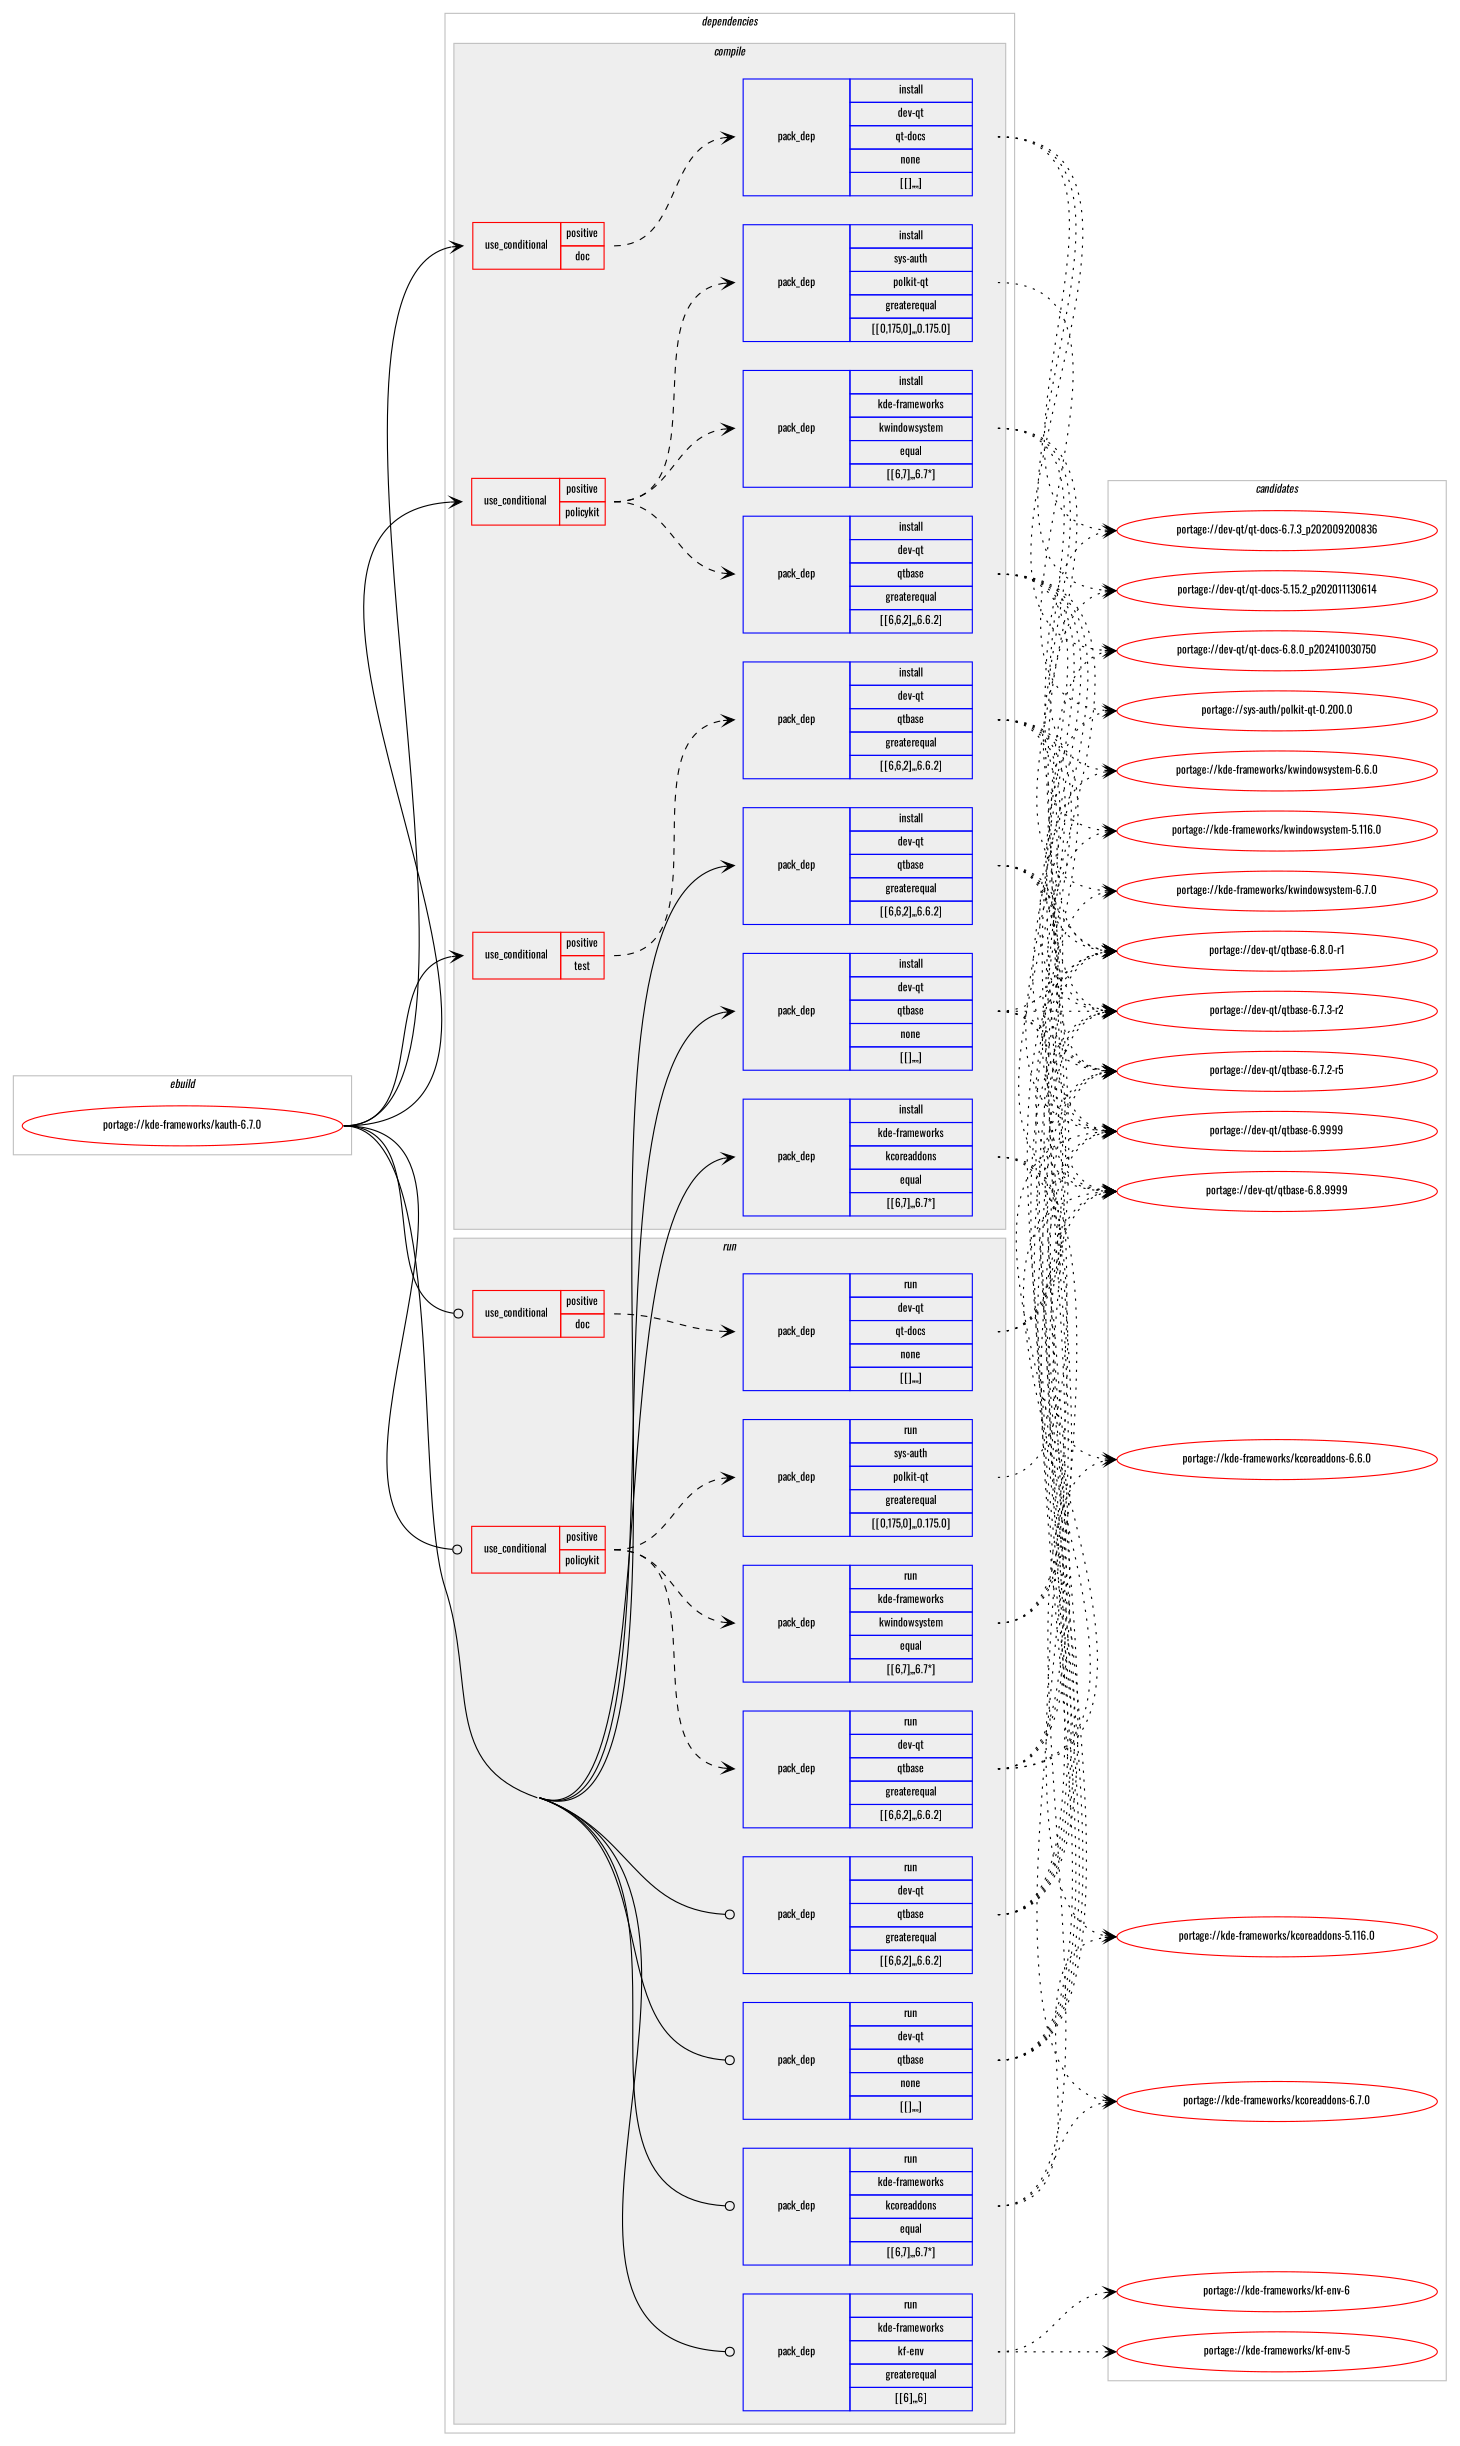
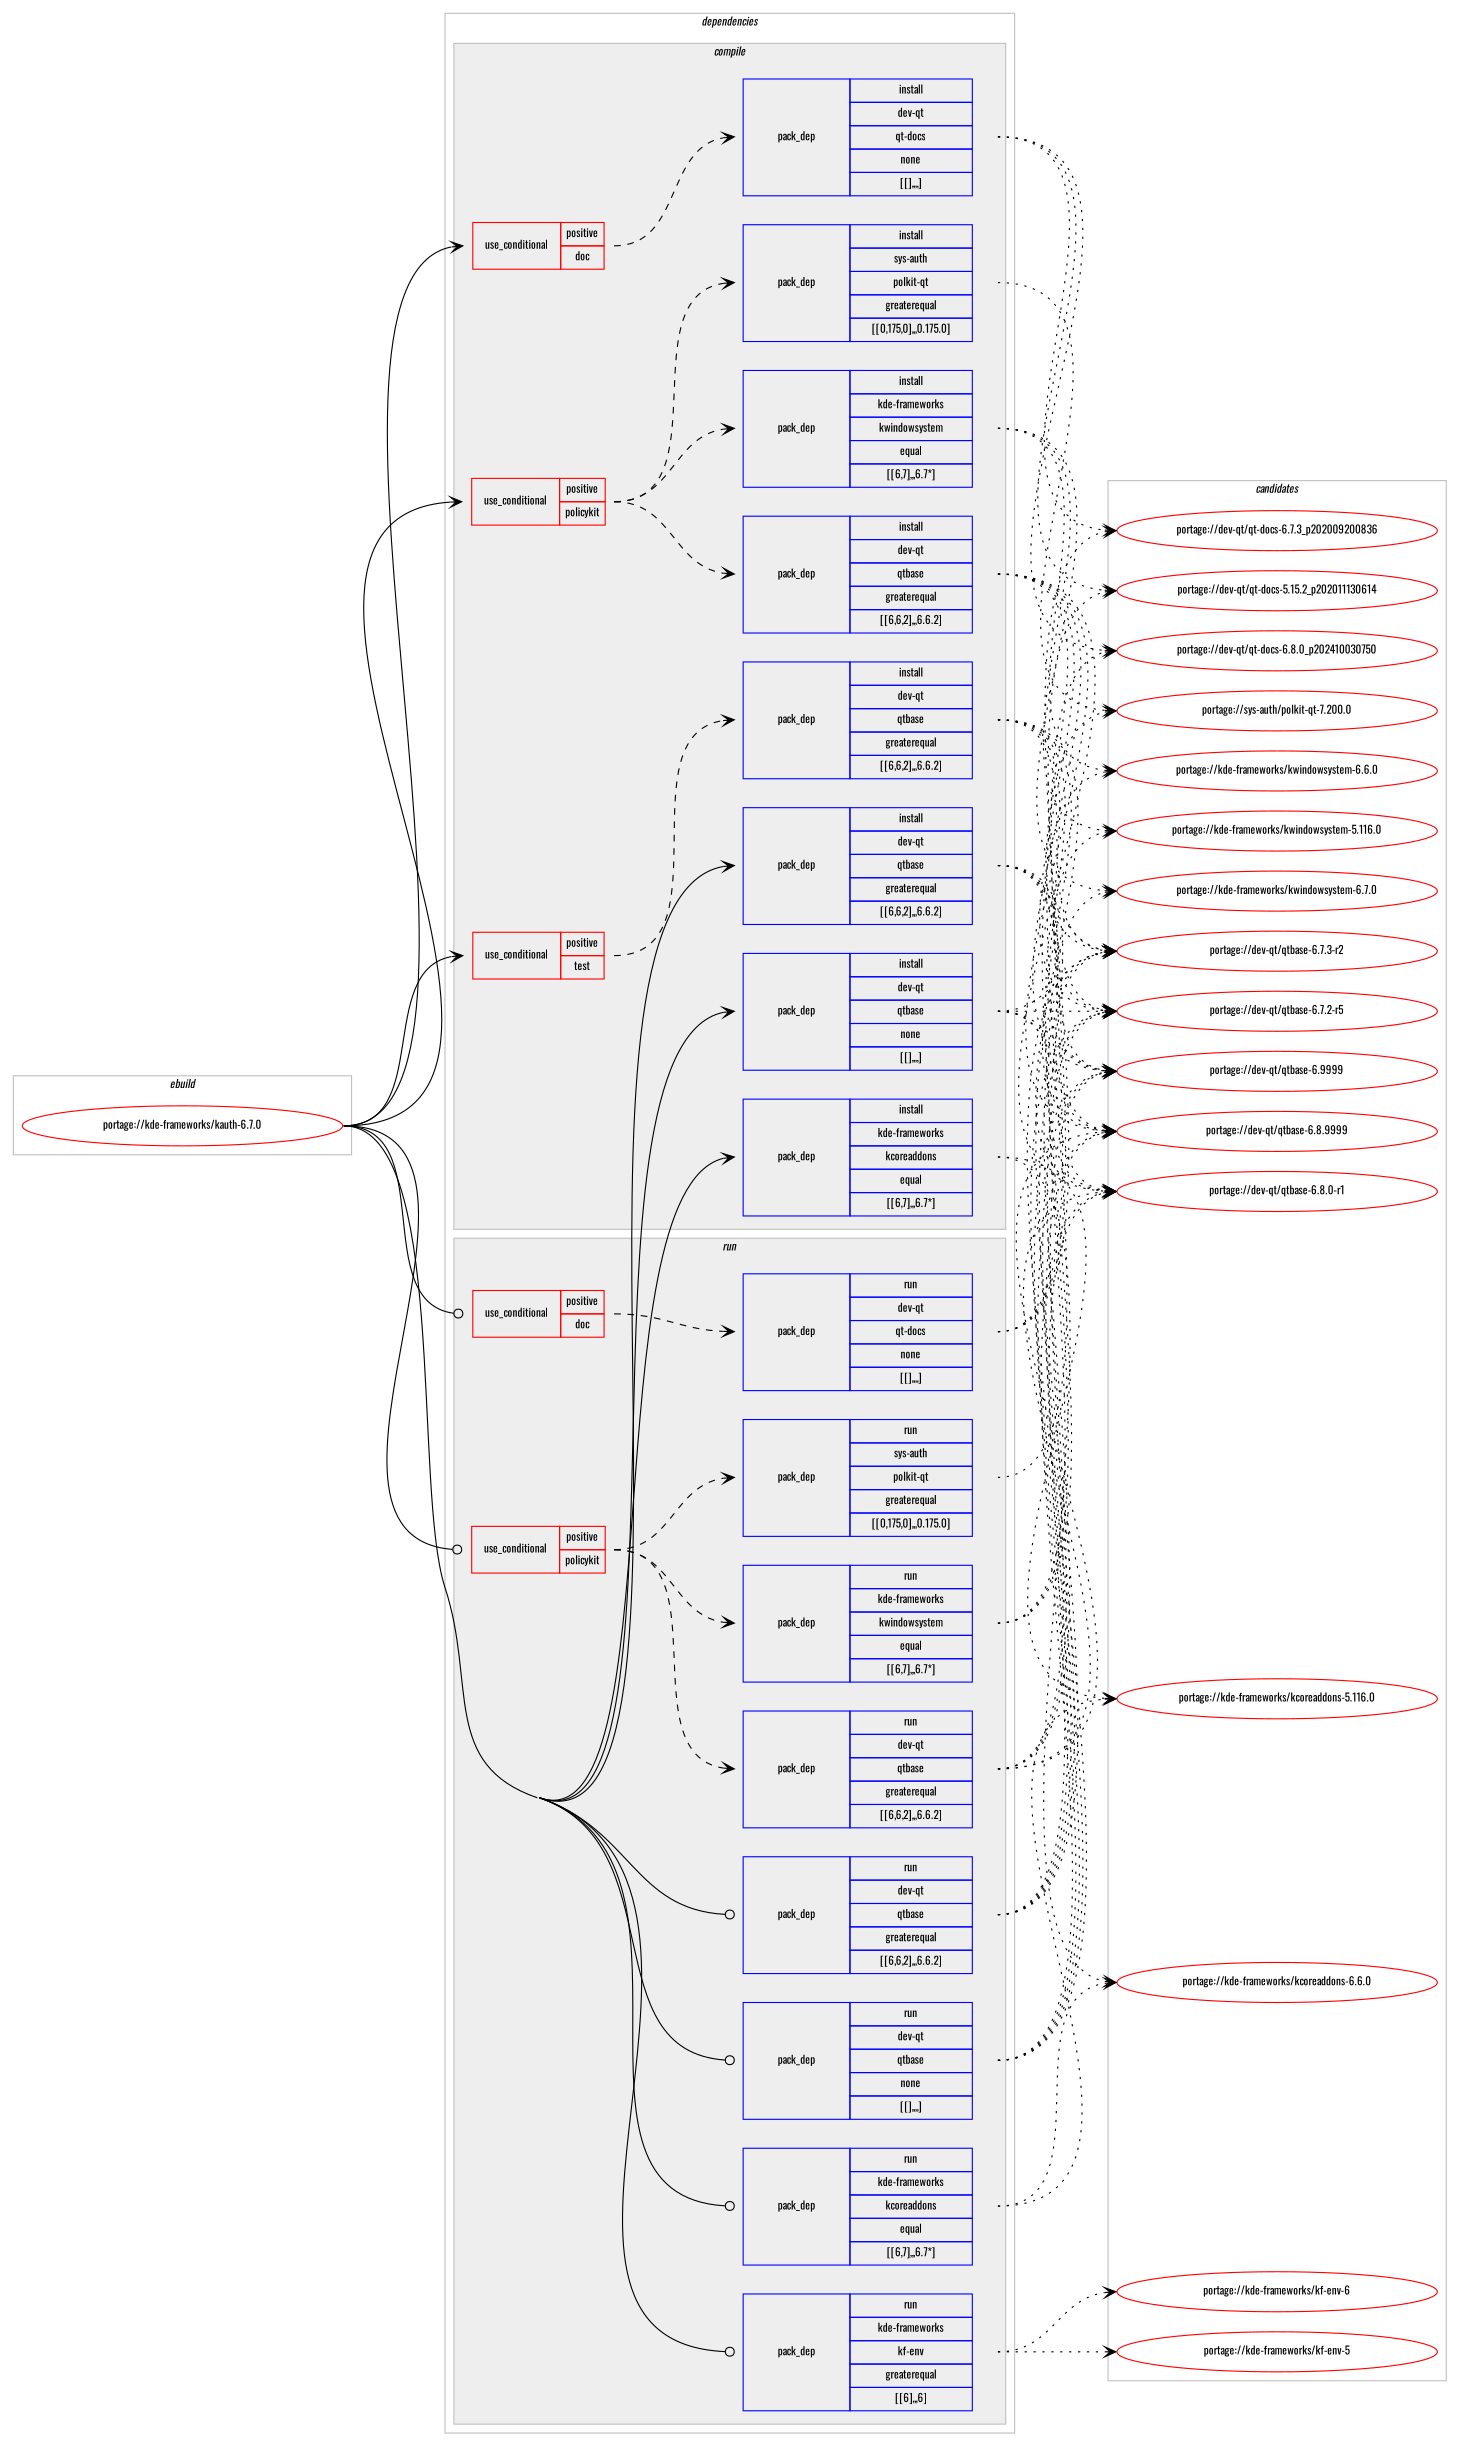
(1277, 711) -> (1277, 711)
(1277, 2102) -> none
